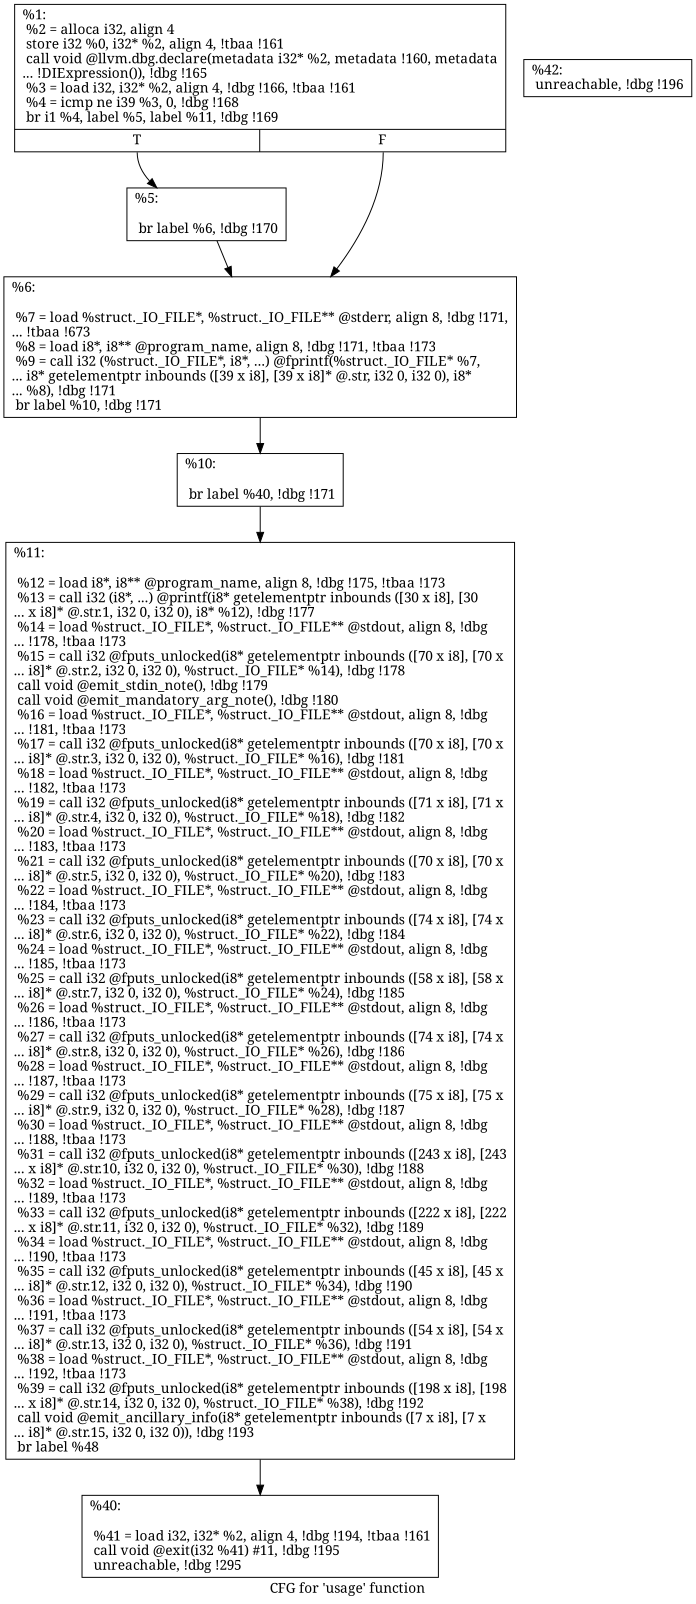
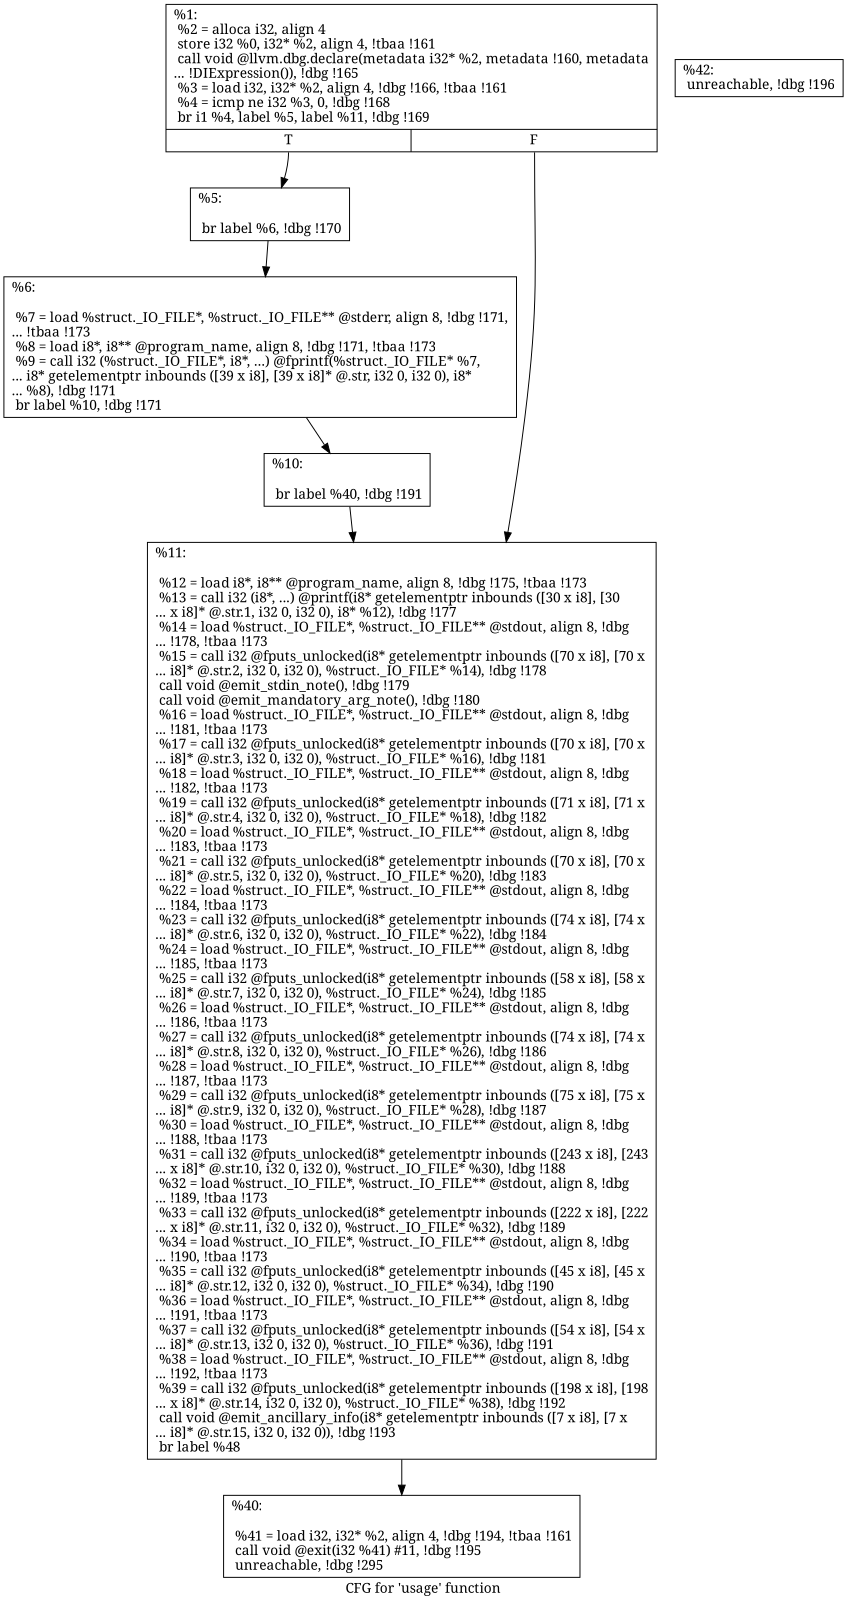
(131, 103) -> (282, 103)
(369, 214) -> (532, 343)
(51, 332) -> (51, 332)
(260, 495) -> (347, 495)
